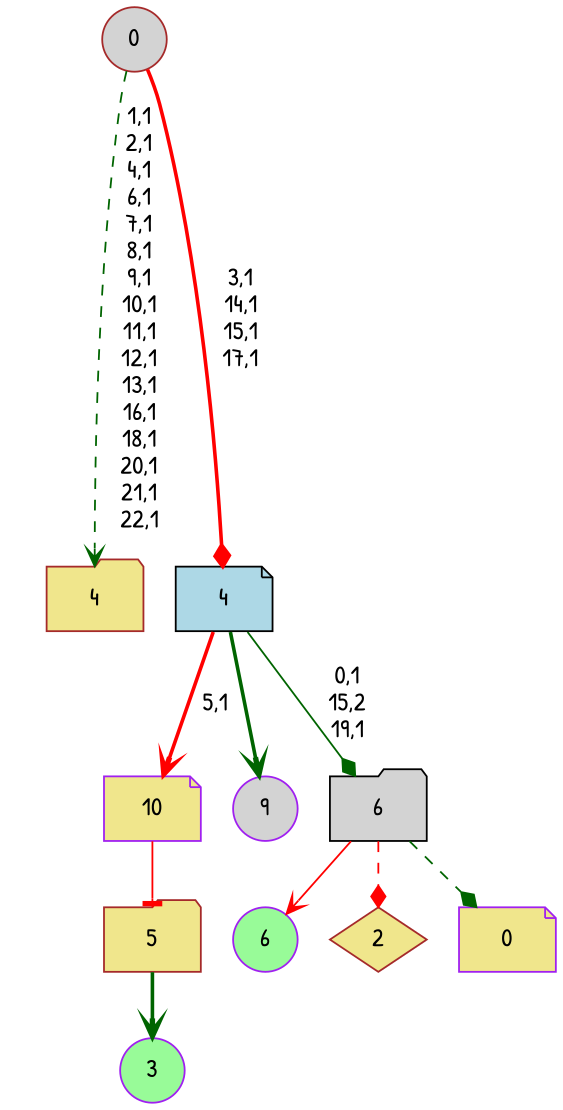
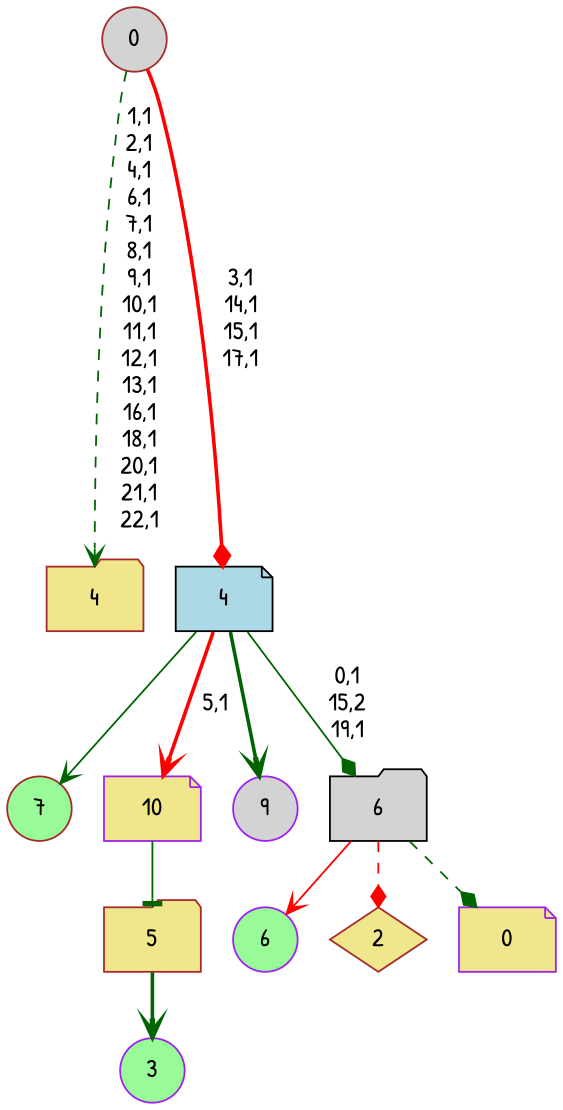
none -> (39, 809)
(152, 870) -> (152, 870)
